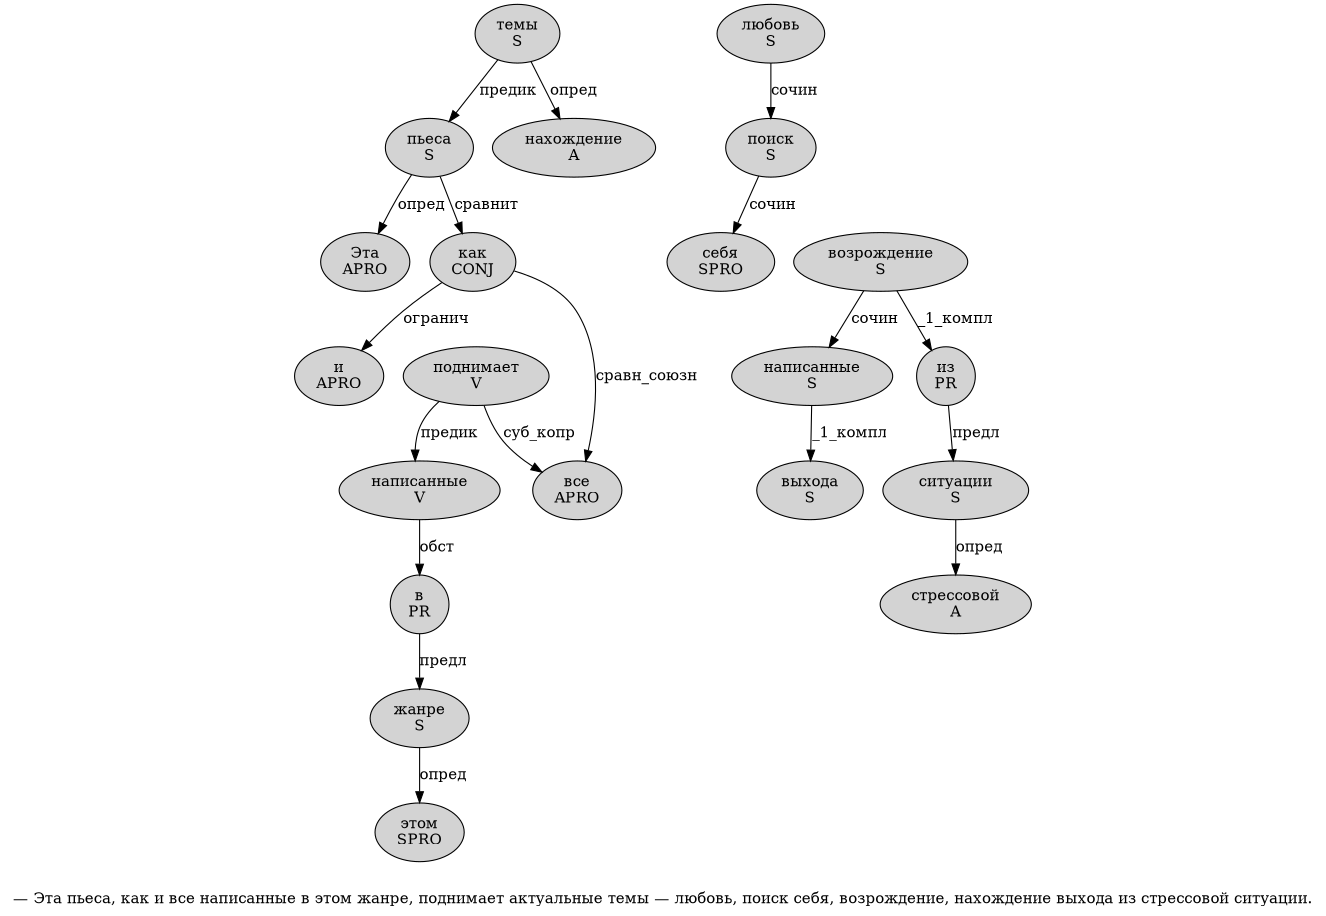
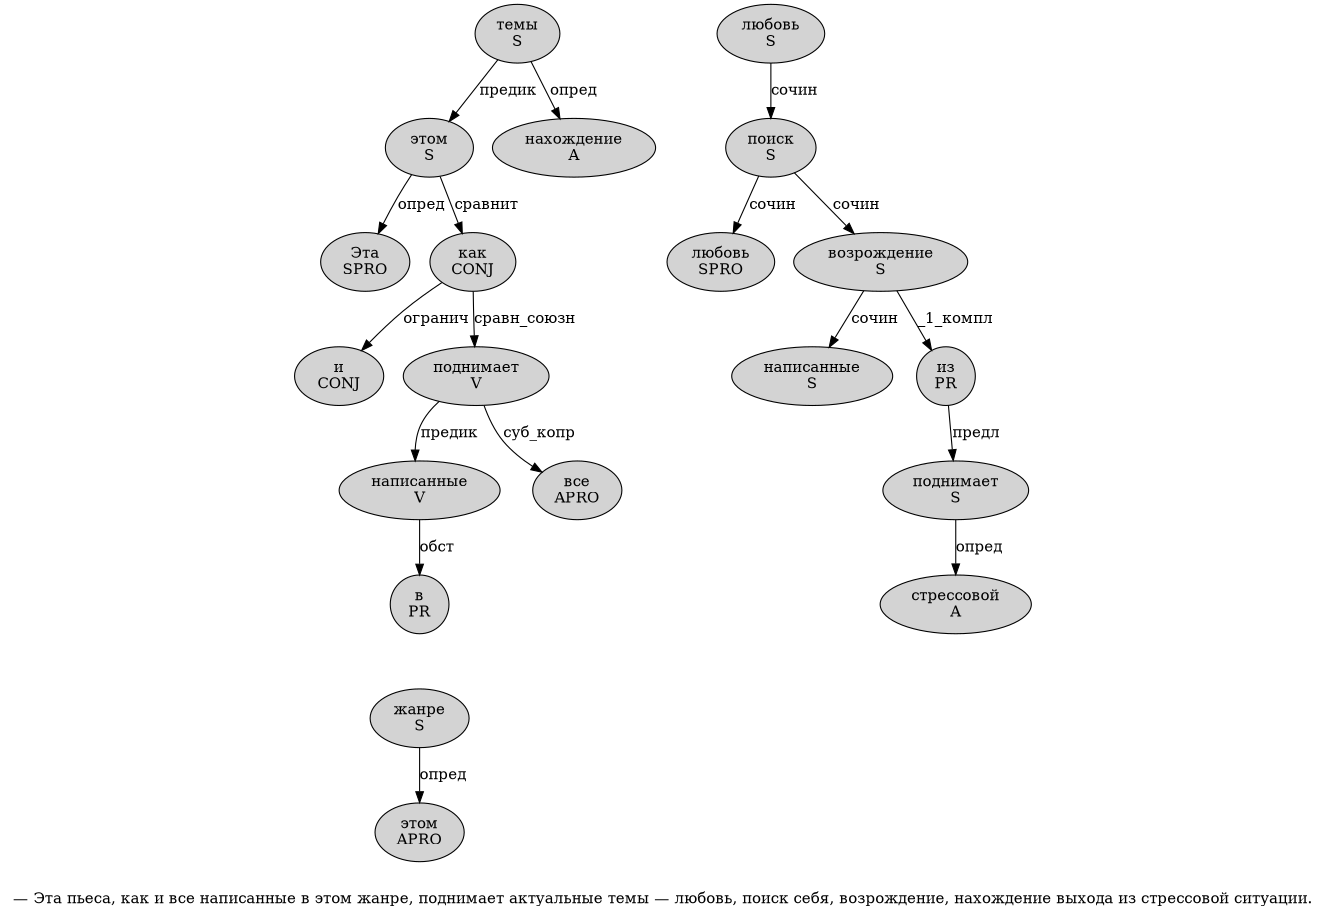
(429, 148) -> (429, 148)
none -> (820, 199)
(365, 262) -> (365, 262)
(721, 262) -> (721, 262)
(590, 342) -> (474, 314)
(339, 376) -> (339, 376)
(810, 490) -> none
(956, 490) -> (956, 490)
(420, 656) -> none
(420, 832) -> (420, 832)
